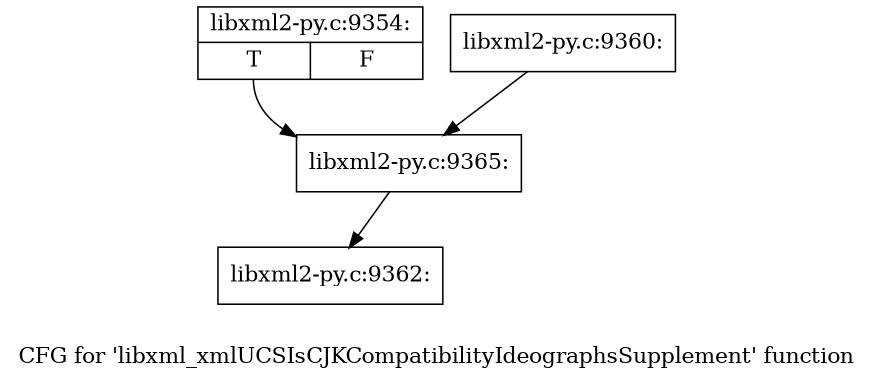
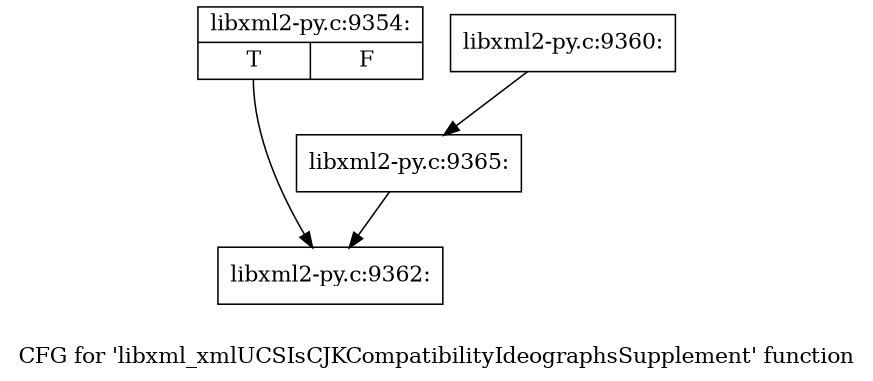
(262, 108) -> (269, 160)
